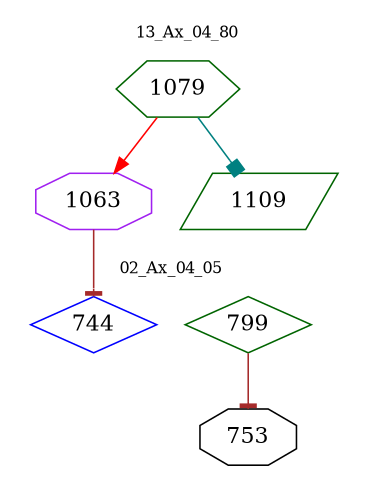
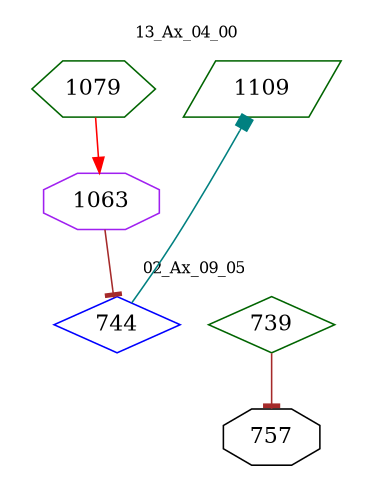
(187, 34) -> (187, 34)
(214, 139) -> (188, 218)
(171, 269) -> (194, 269)
(248, 325) -> (272, 325)
(248, 437) -> (272, 437)
